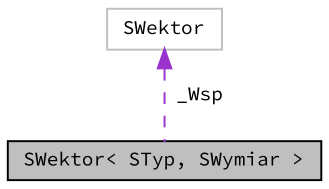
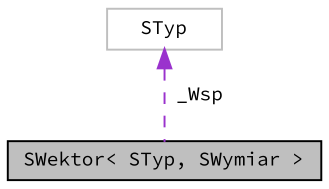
(165, 29) -> (165, 29)
